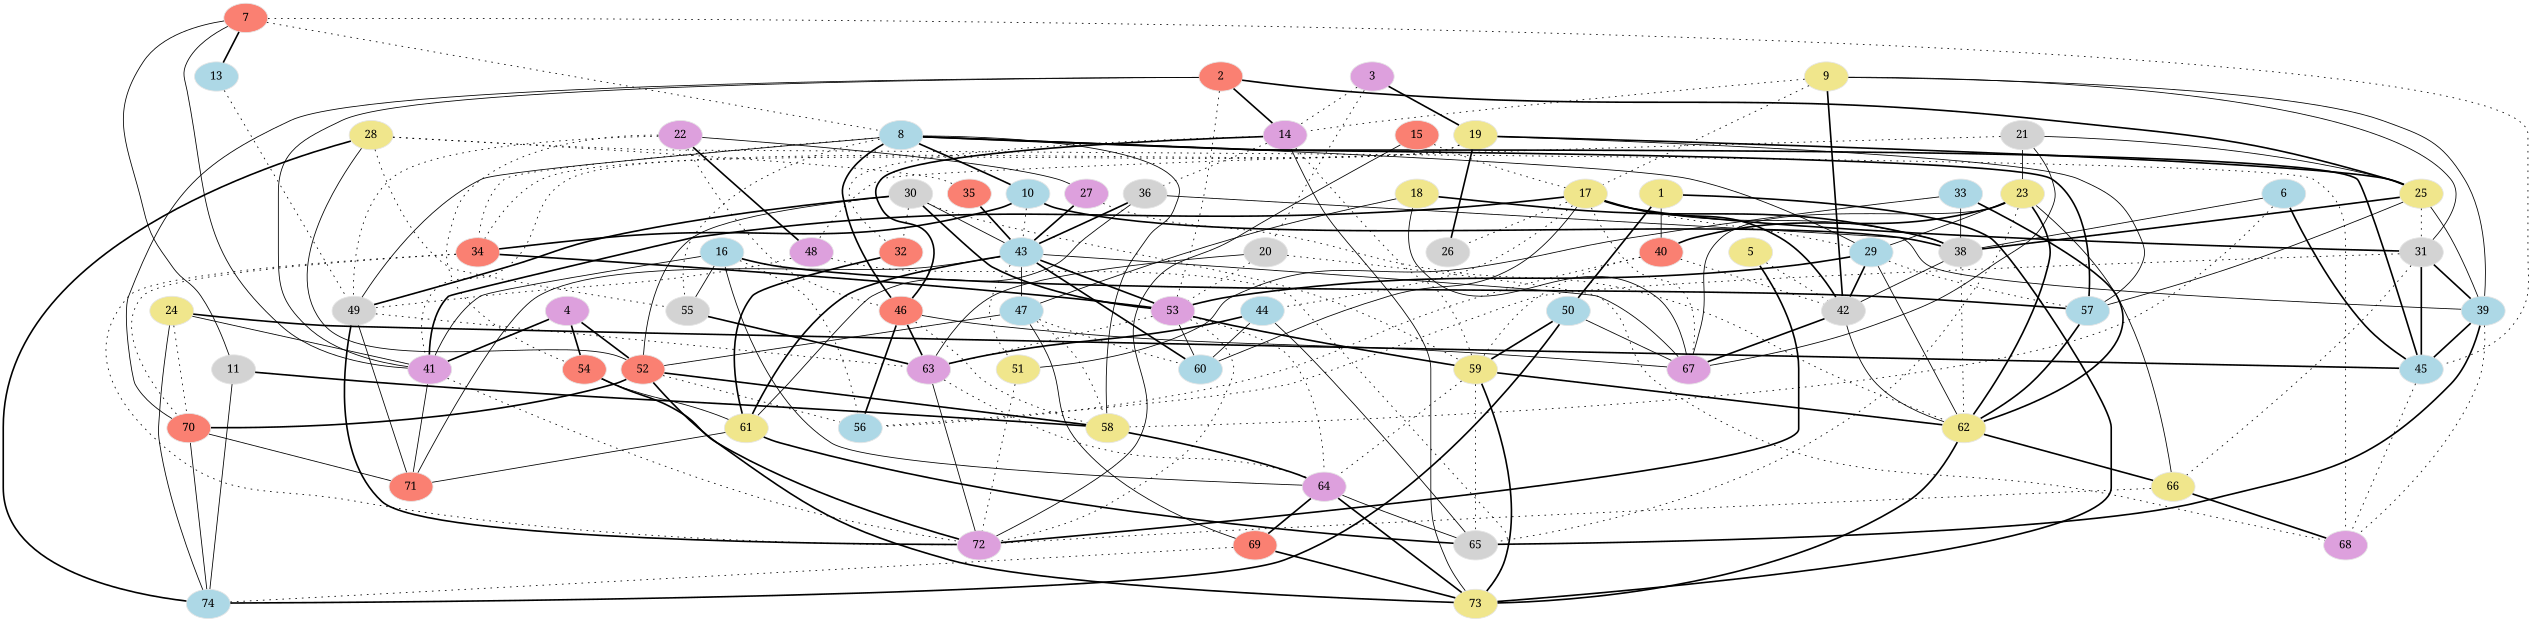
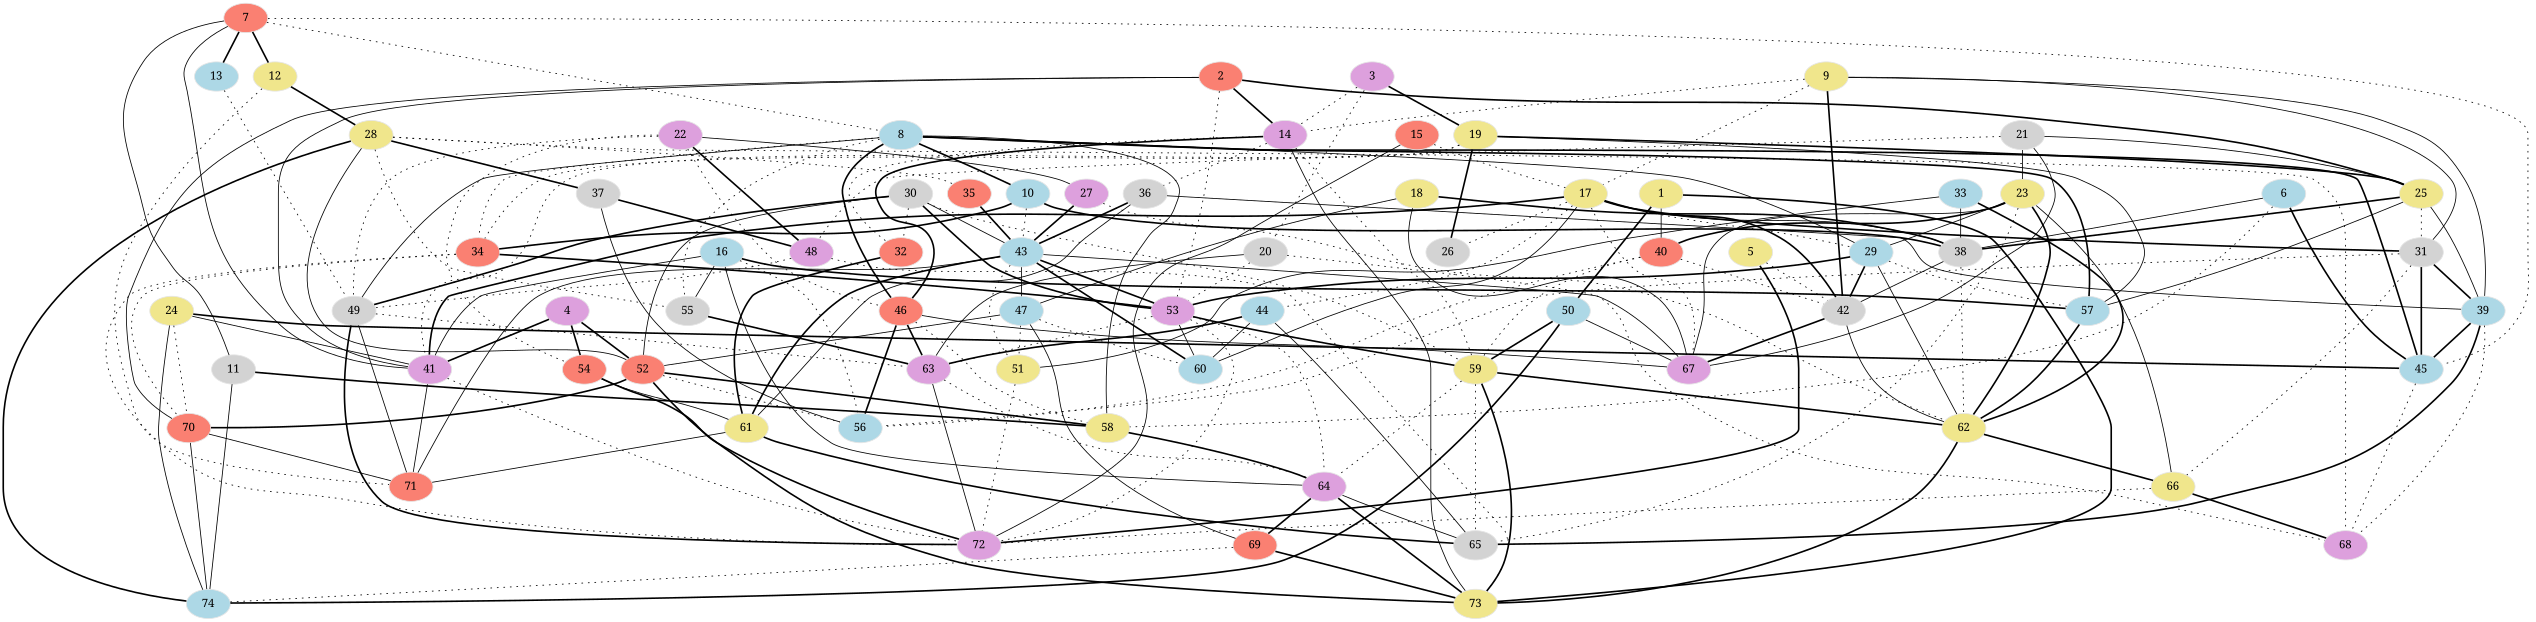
none -> (275, 77)
none -> (598, 194)
(1075, 356) -> (1020, 335)
